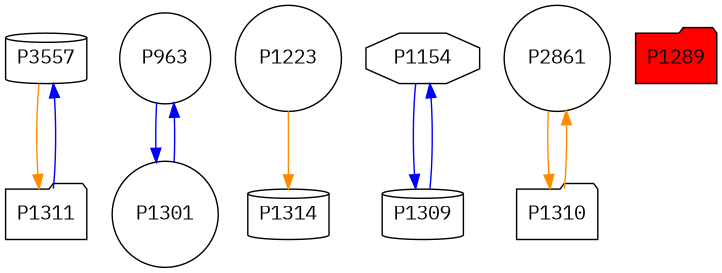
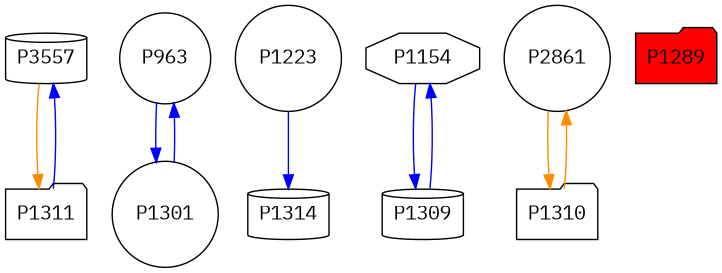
(288, 143) -> (288, 143)
